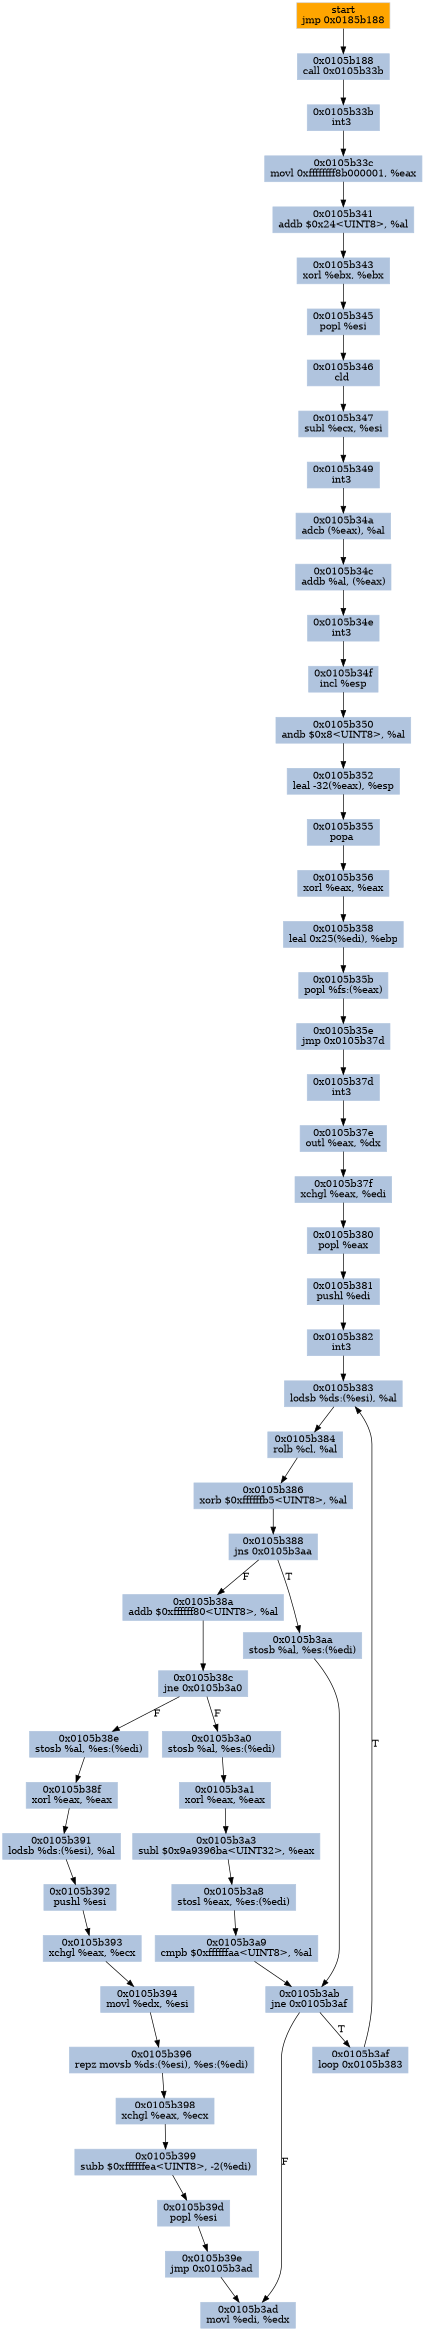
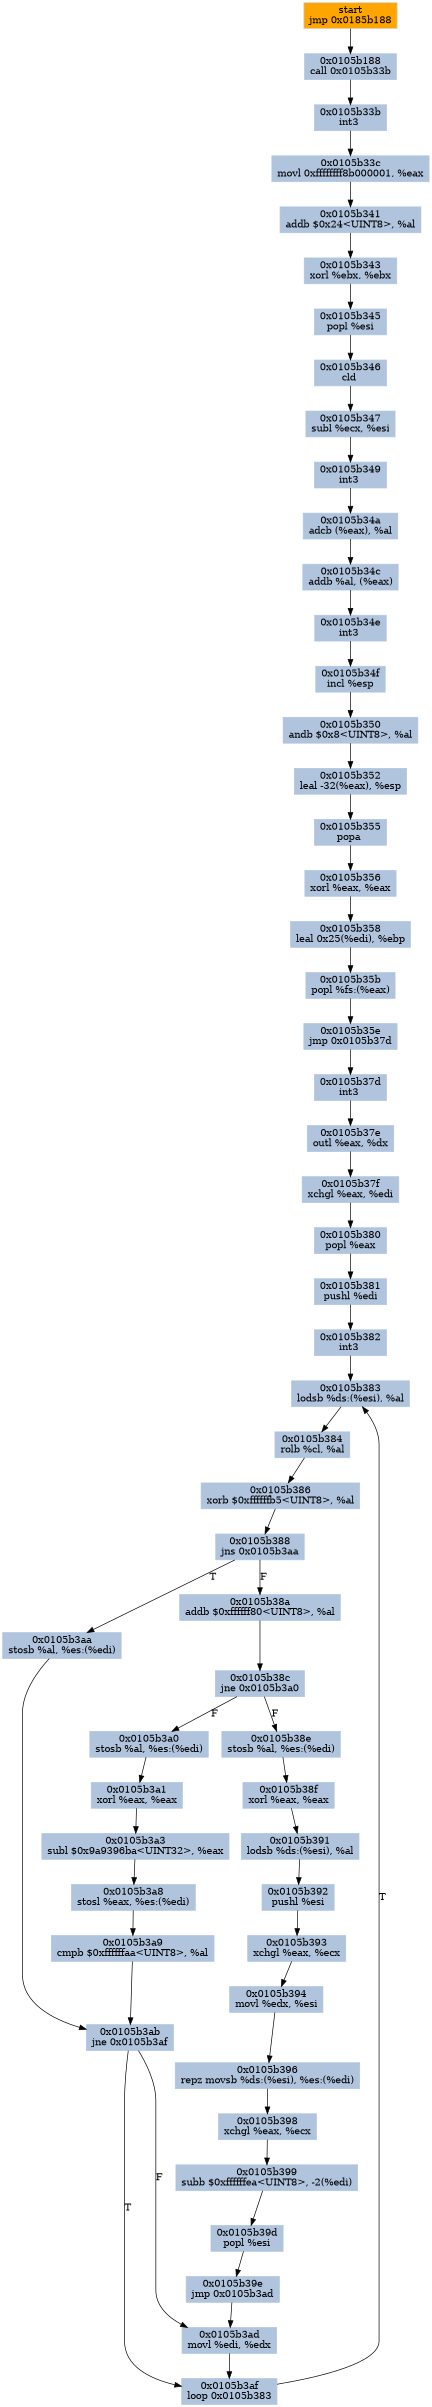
none -> (229, 2363)
